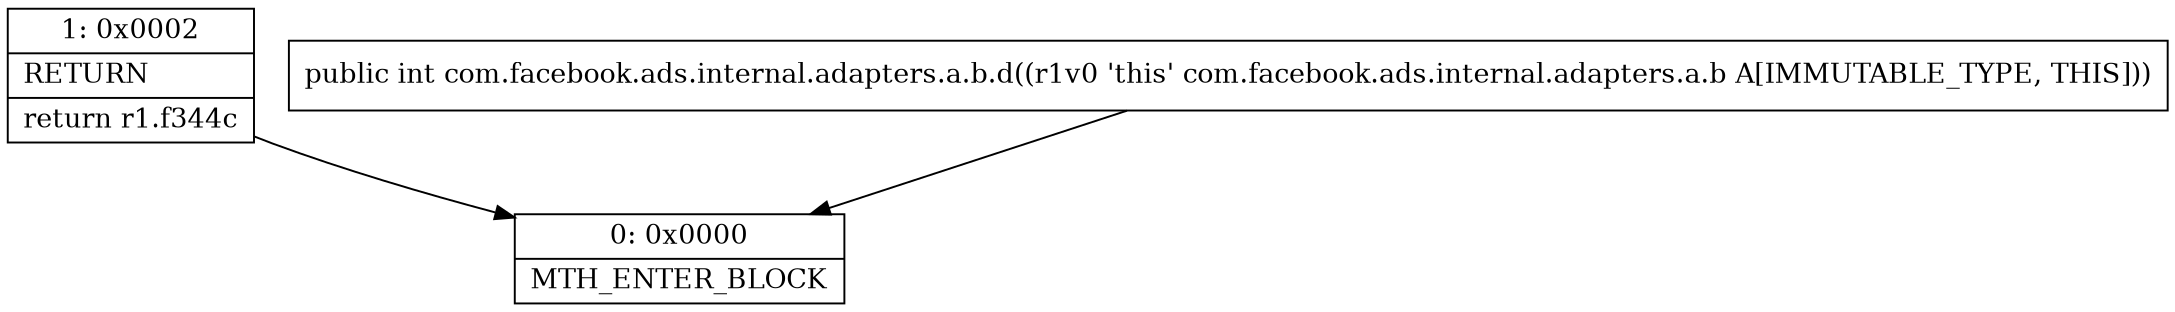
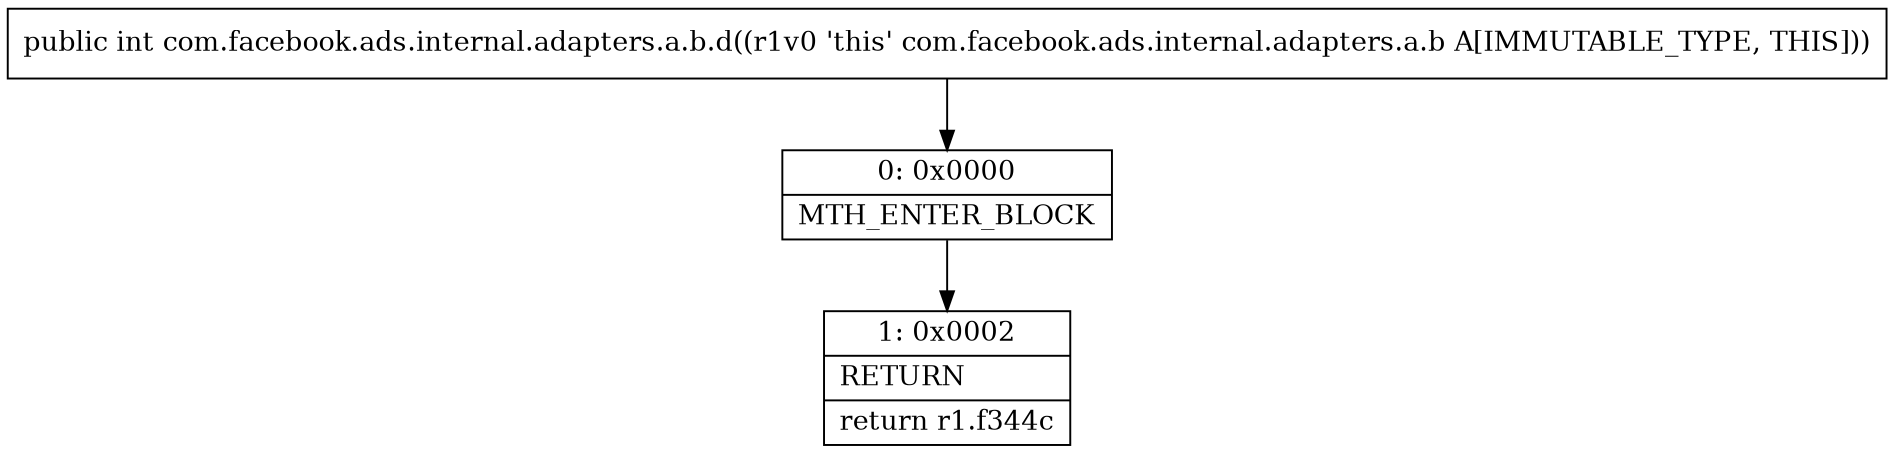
(374, 178) -> (947, 266)
